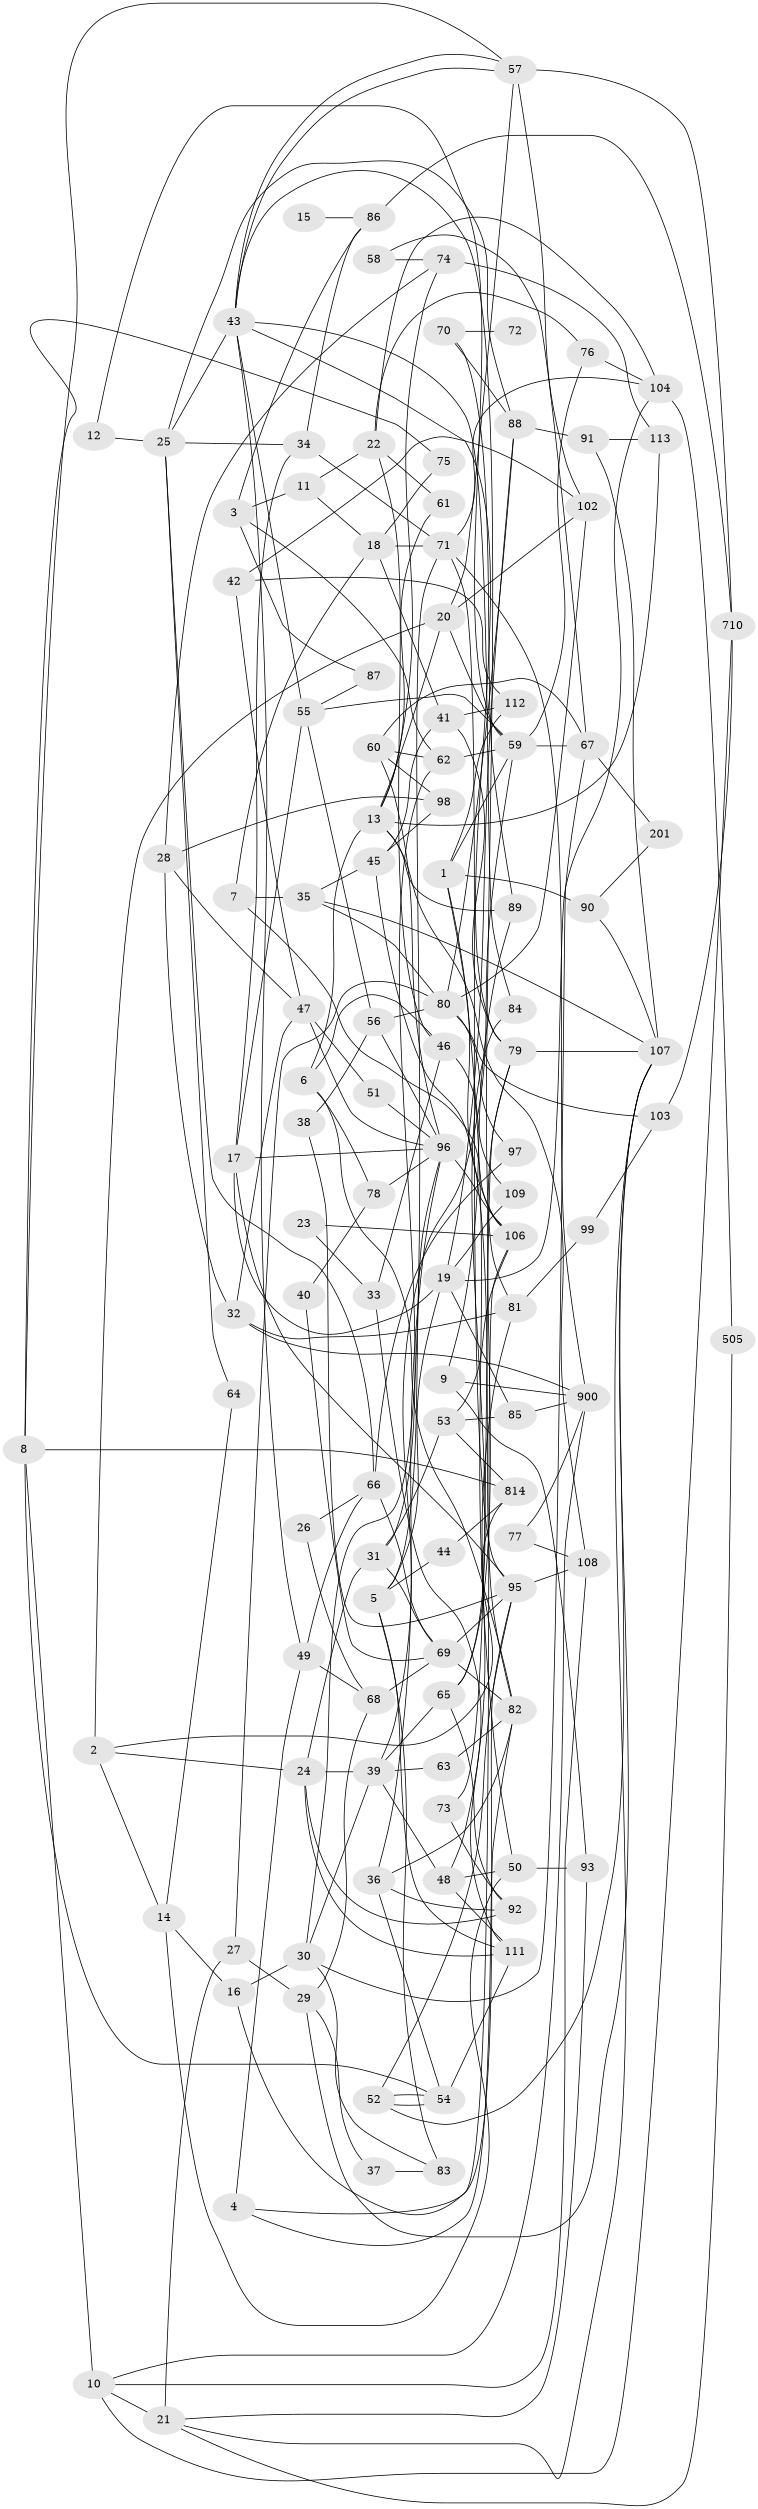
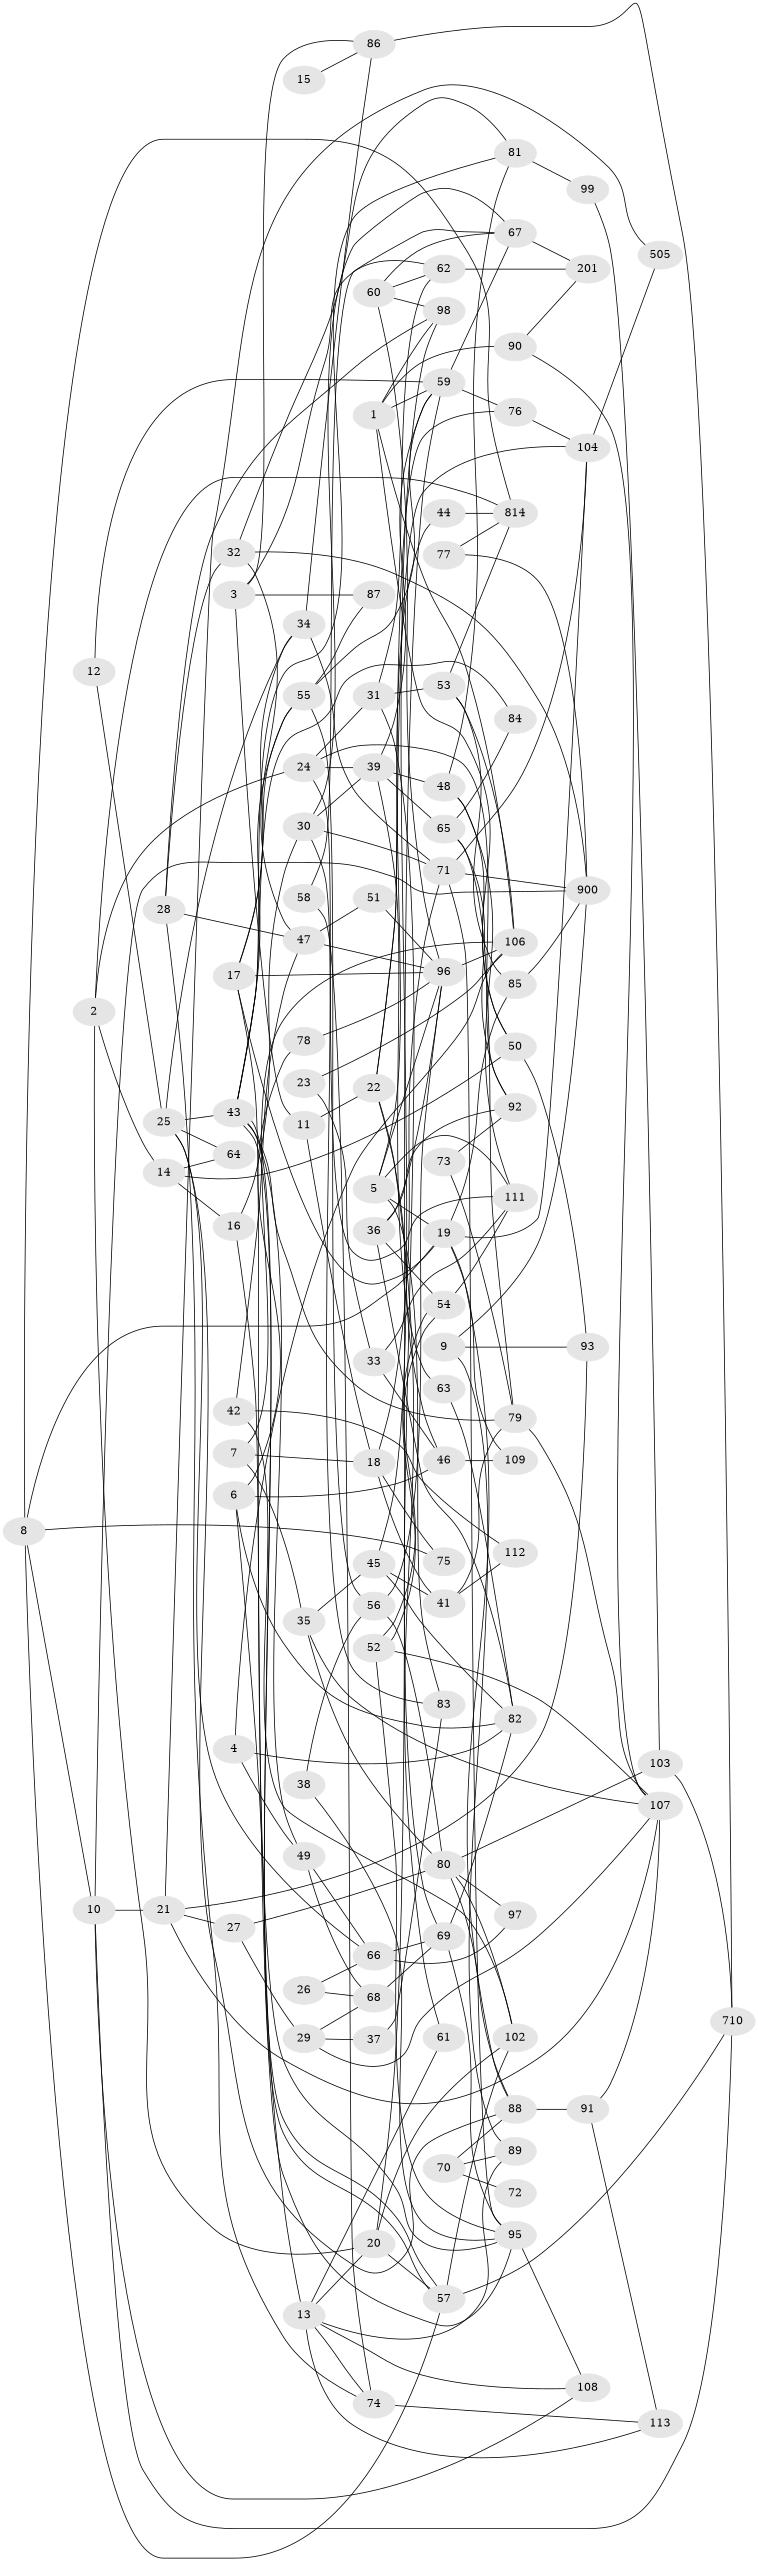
(480, 753) -> (515, 269)
(468, 813) -> (402, 368)
(304, 1296) -> none
(549, 1550) -> (483, 533)
(69, 1915) -> (173, 1326)
